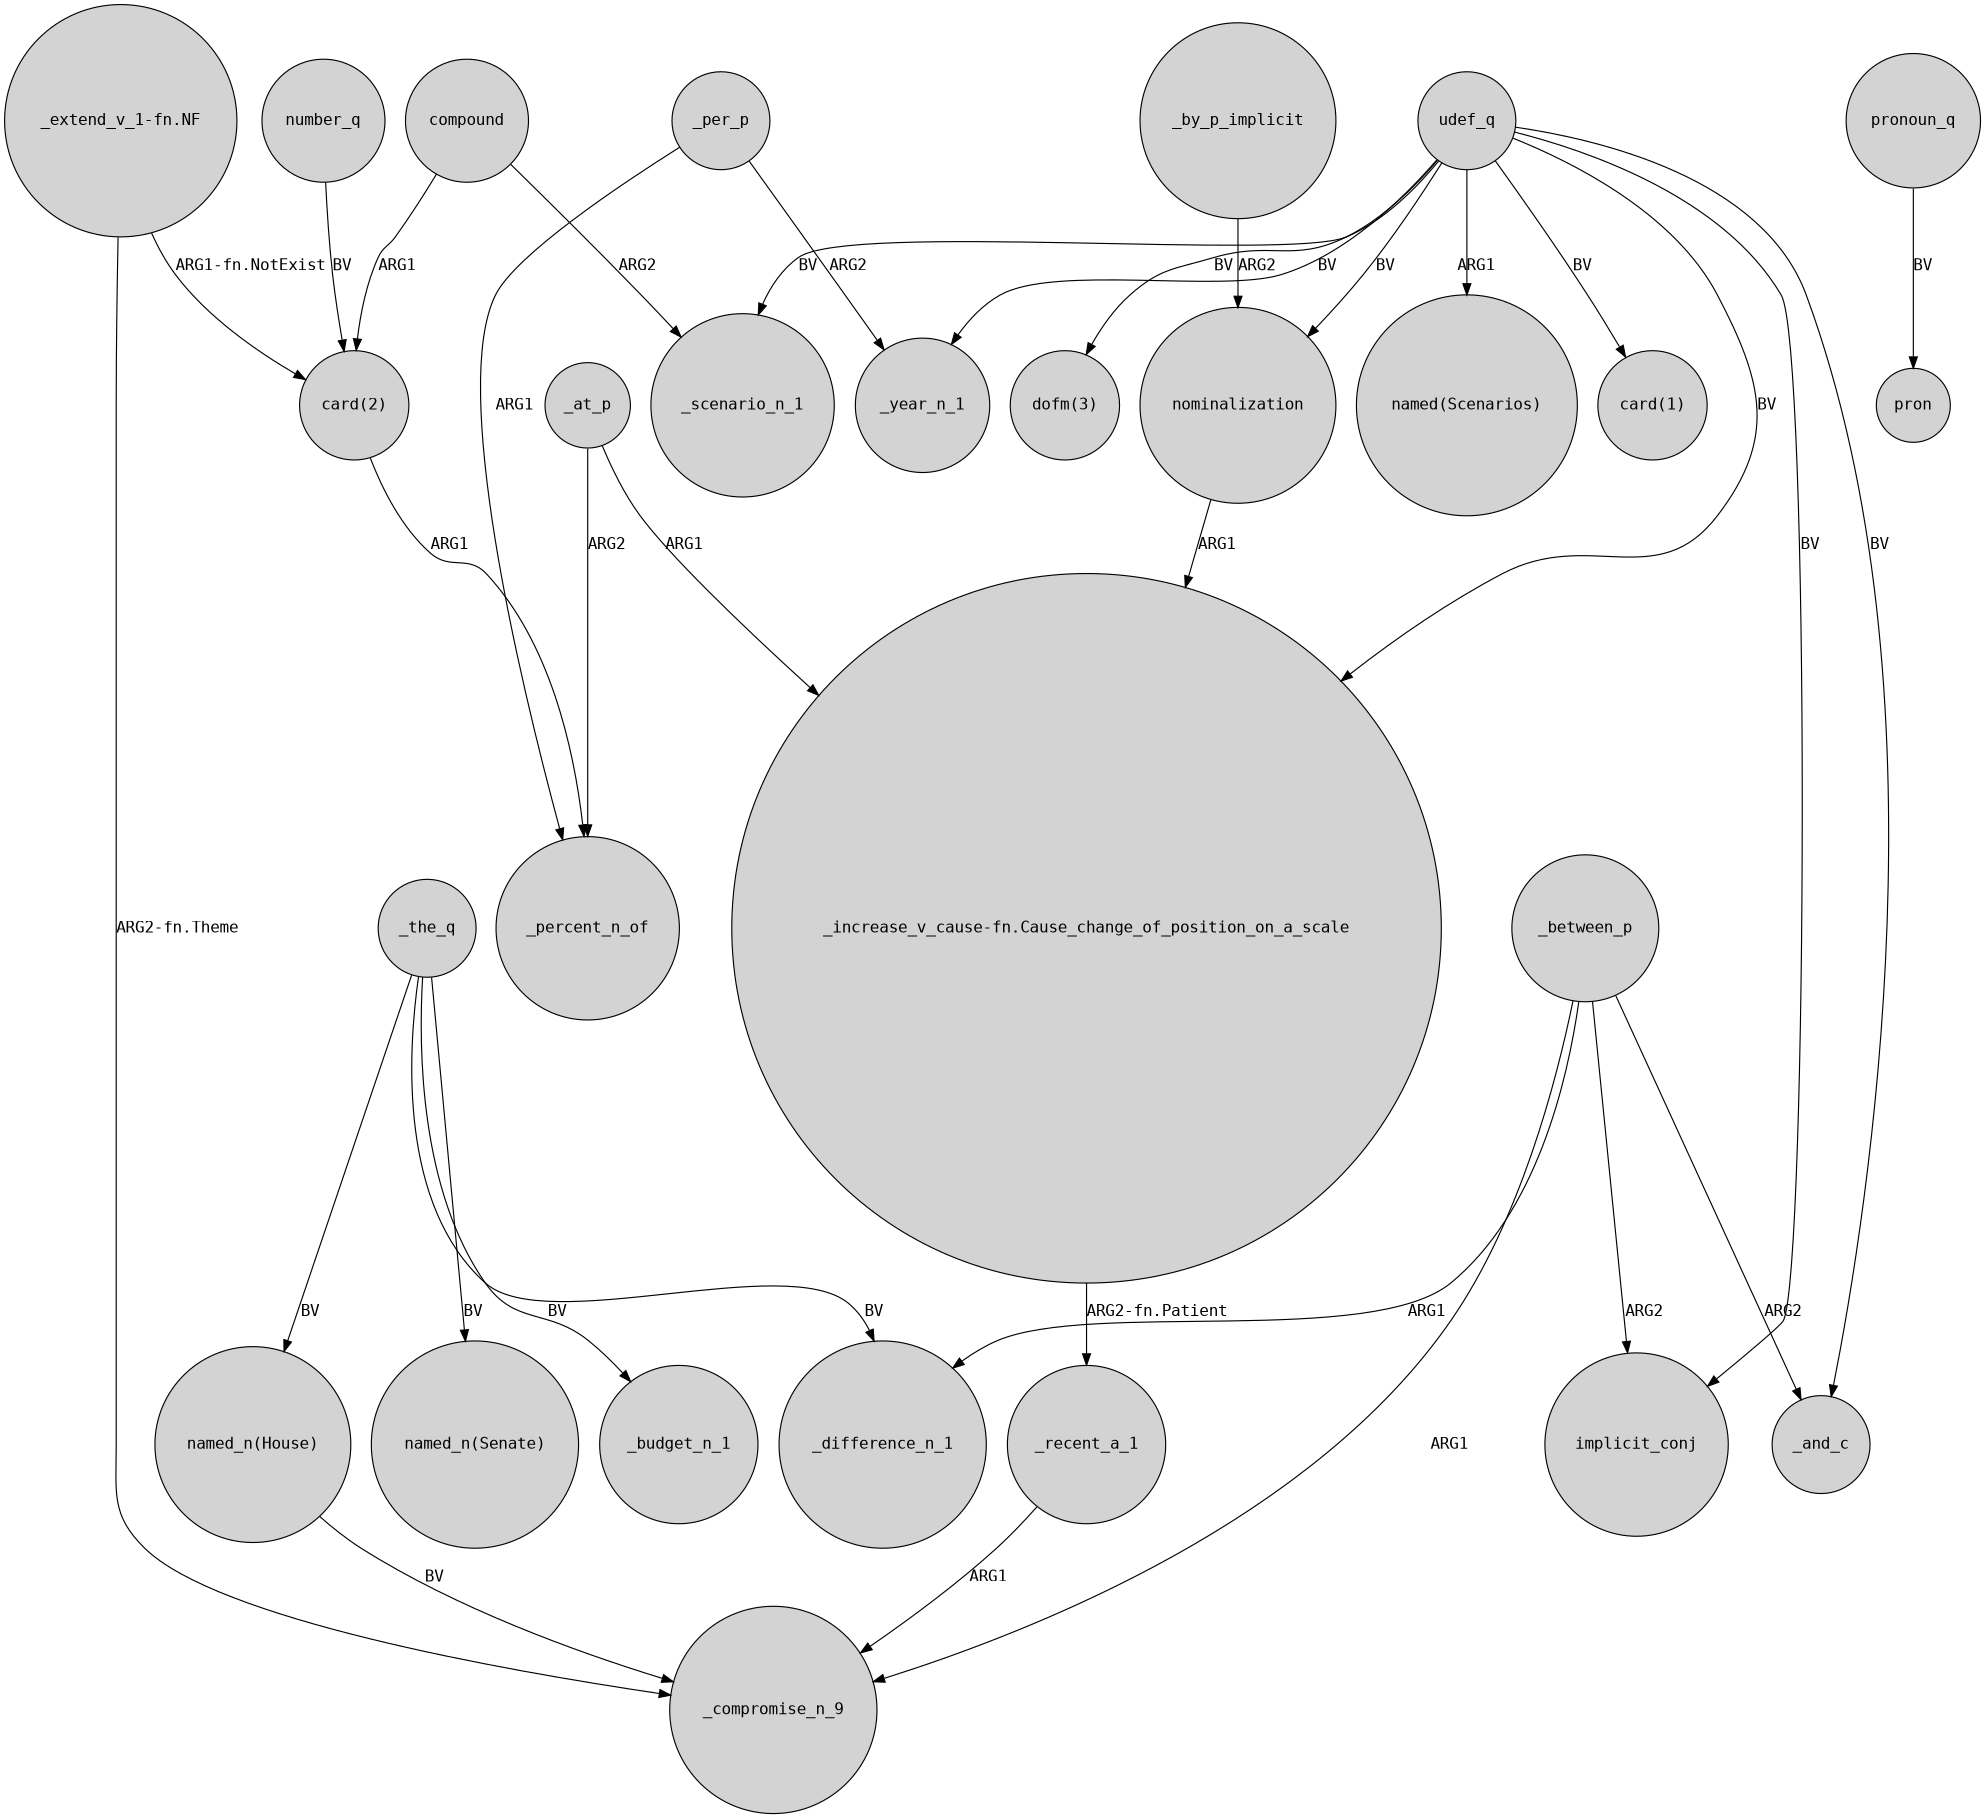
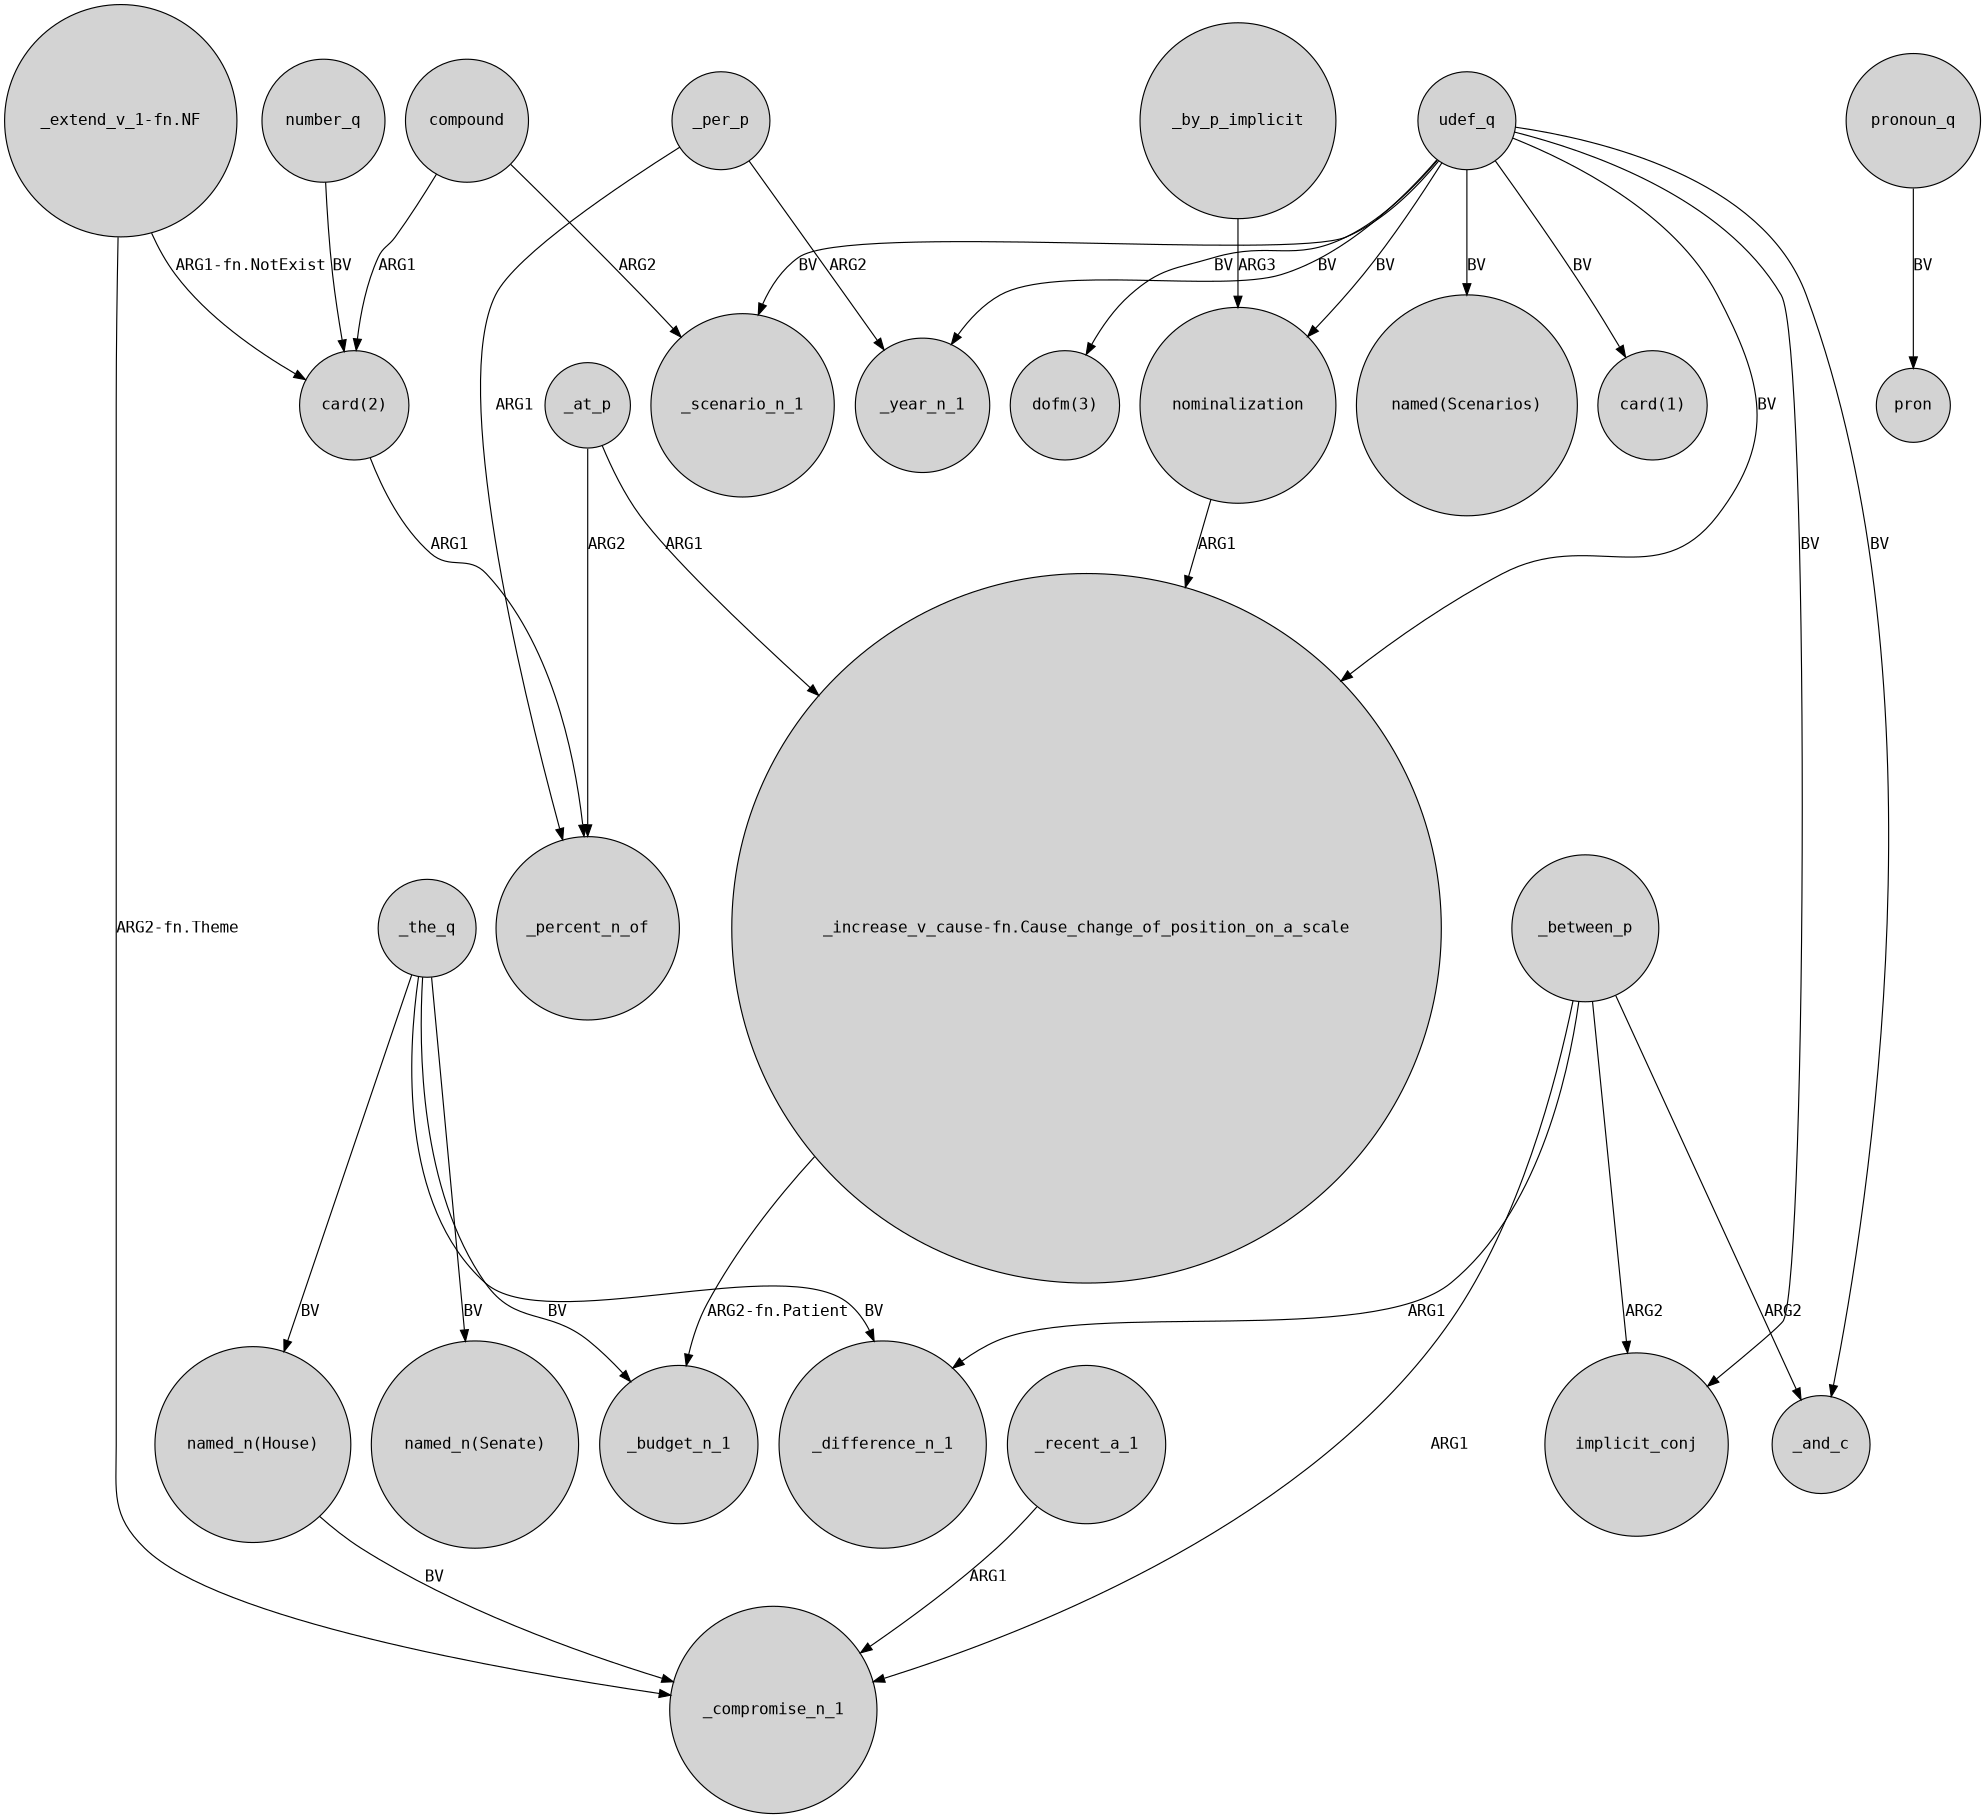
(1257, 266) -> (1257, 266)
(1477, 266) -> (1477, 266)
(1087, 1317) -> (741, 1249)
(773, 1710) -> (773, 1710)
